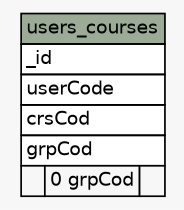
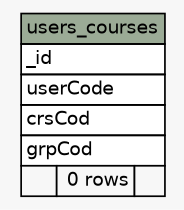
(92, 180) -> (98, 180)
